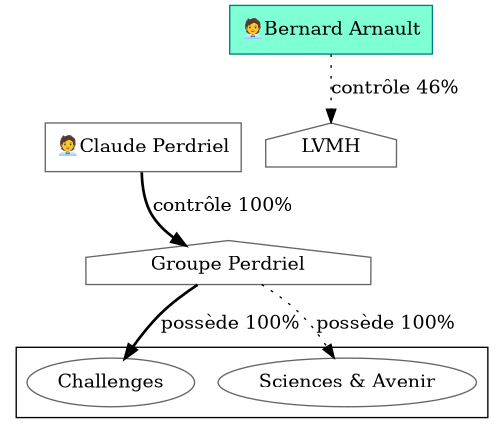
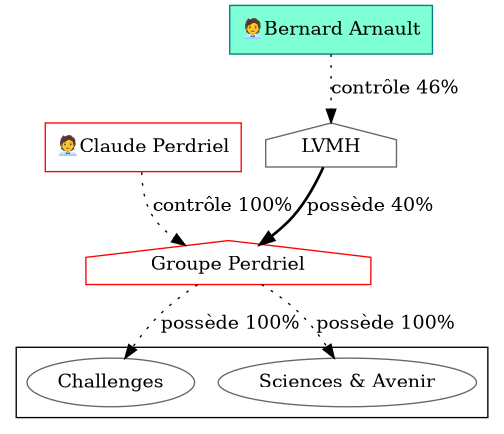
(143, 147) -> (143, 147)
none -> (302, 205)
(149, 209) -> (149, 209)
(228, 265) -> (228, 265)
(162, 313) -> (162, 313)
